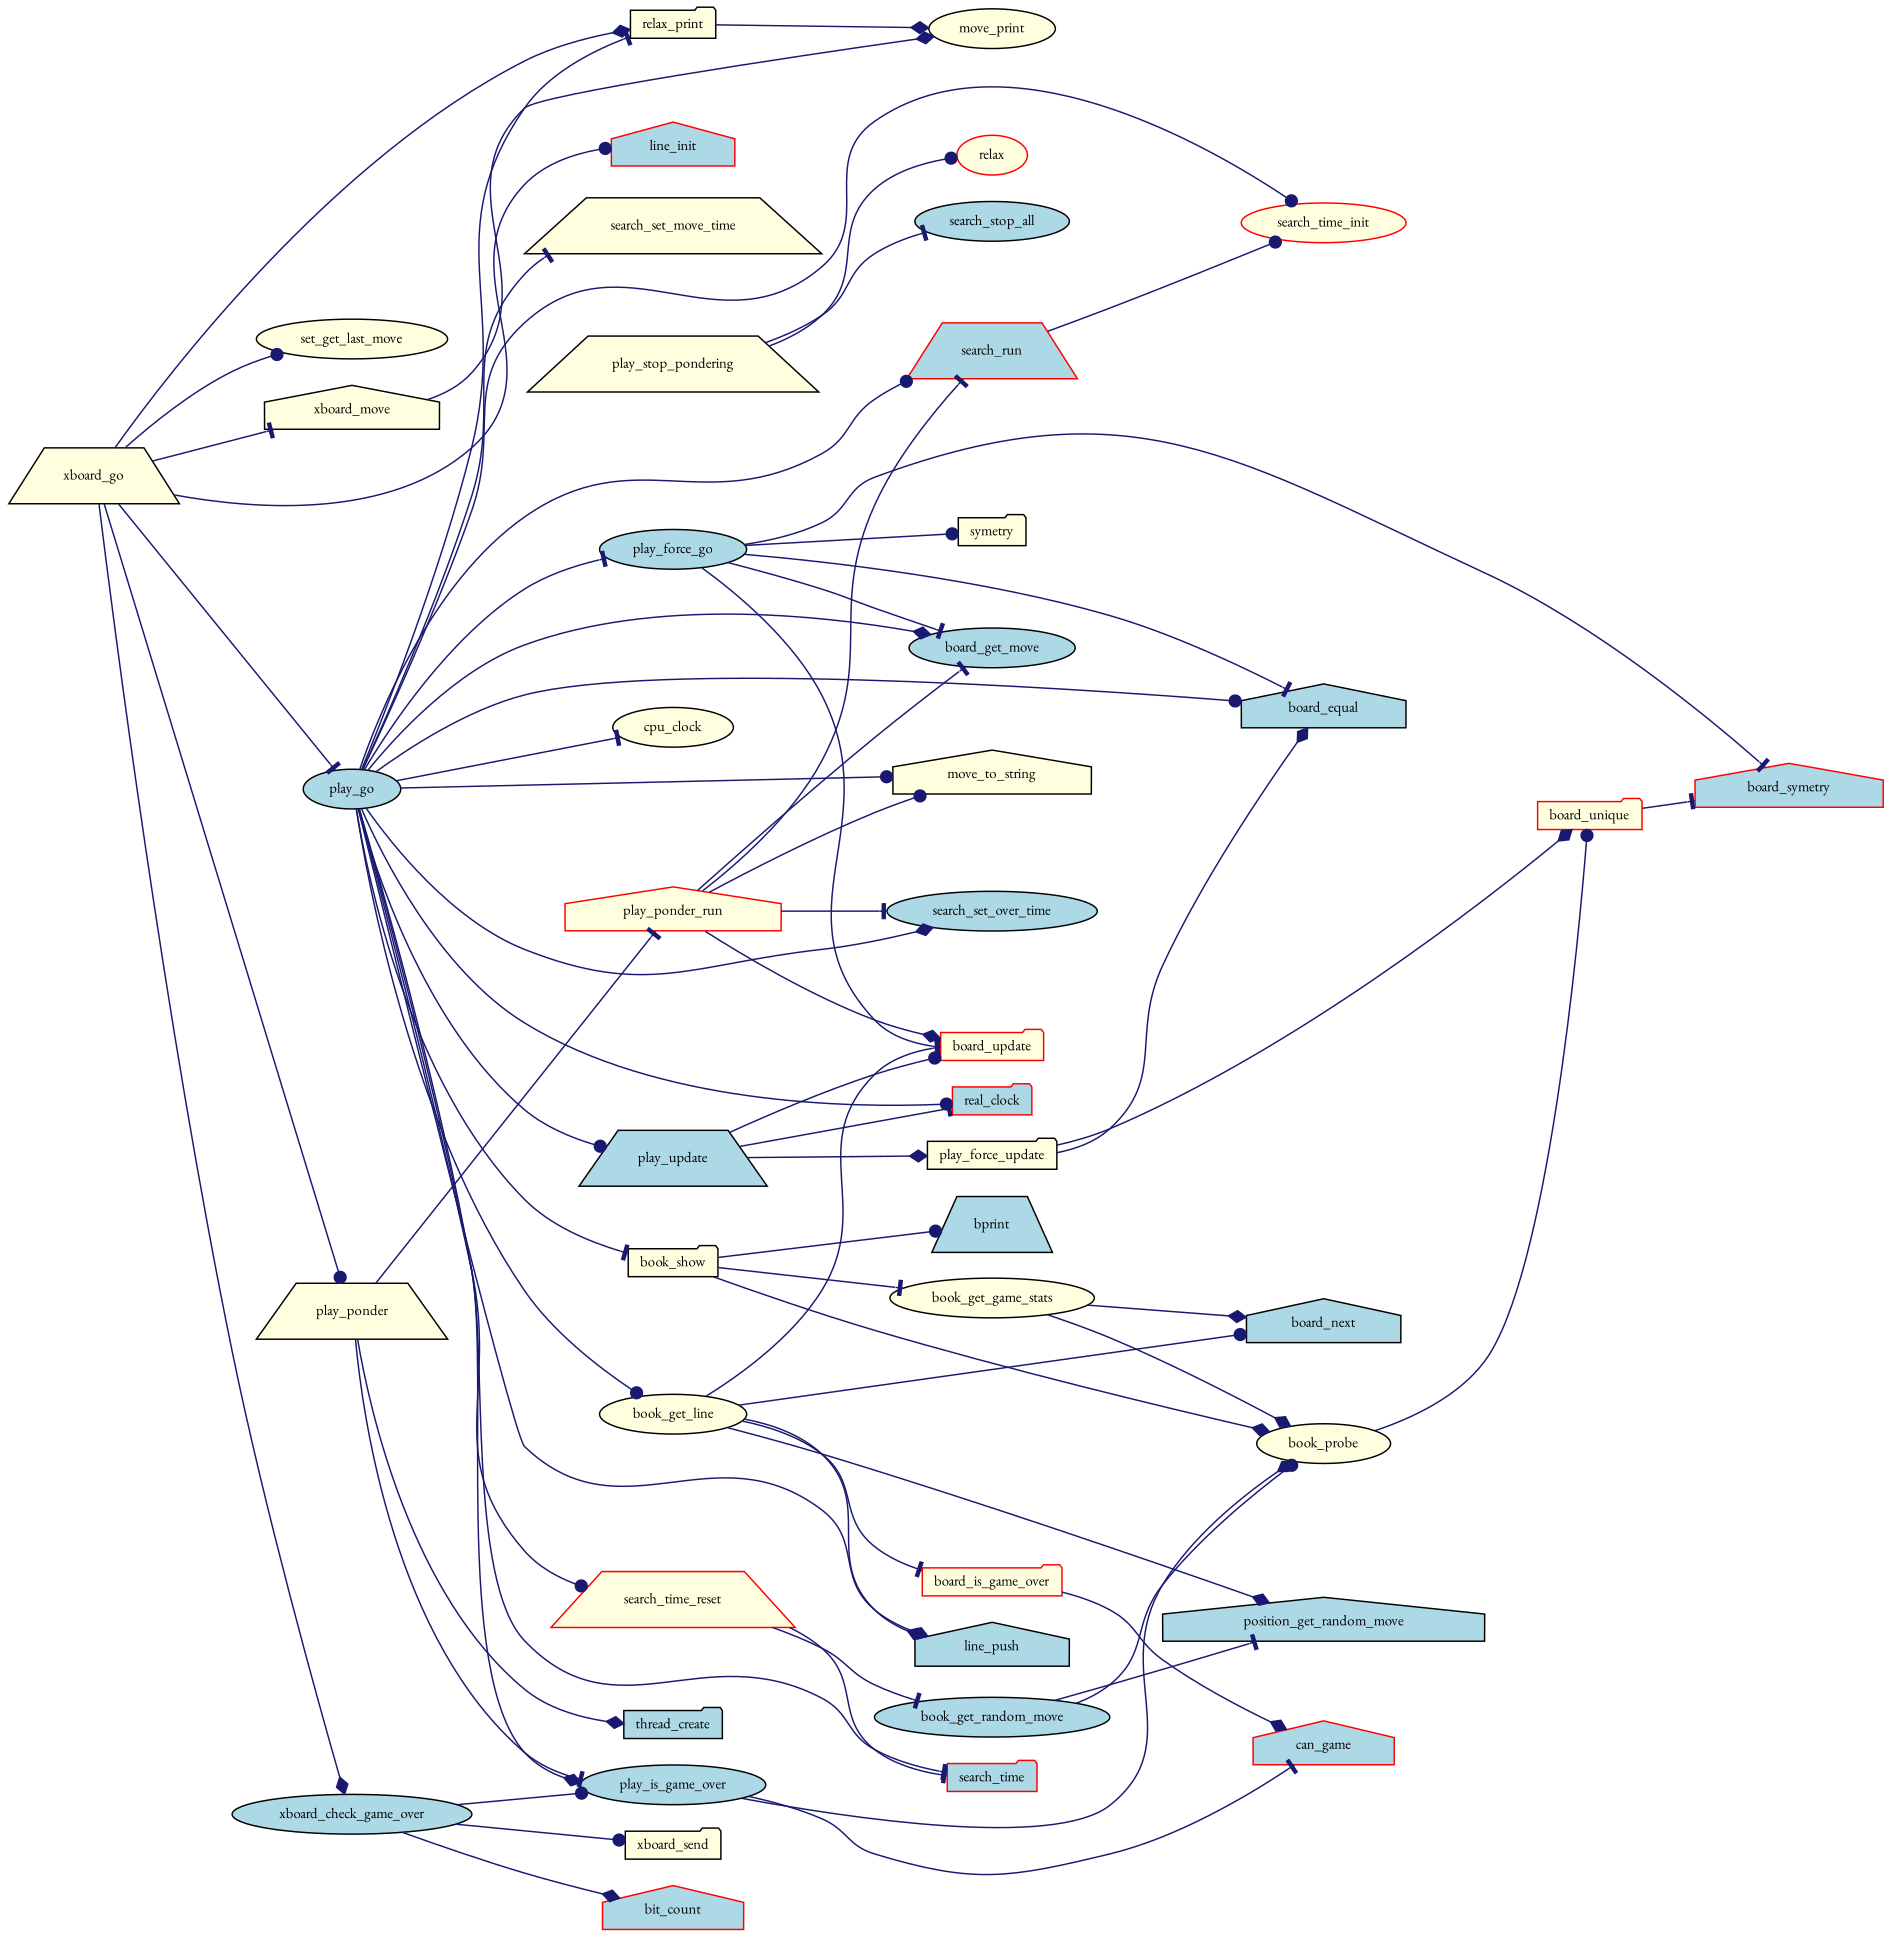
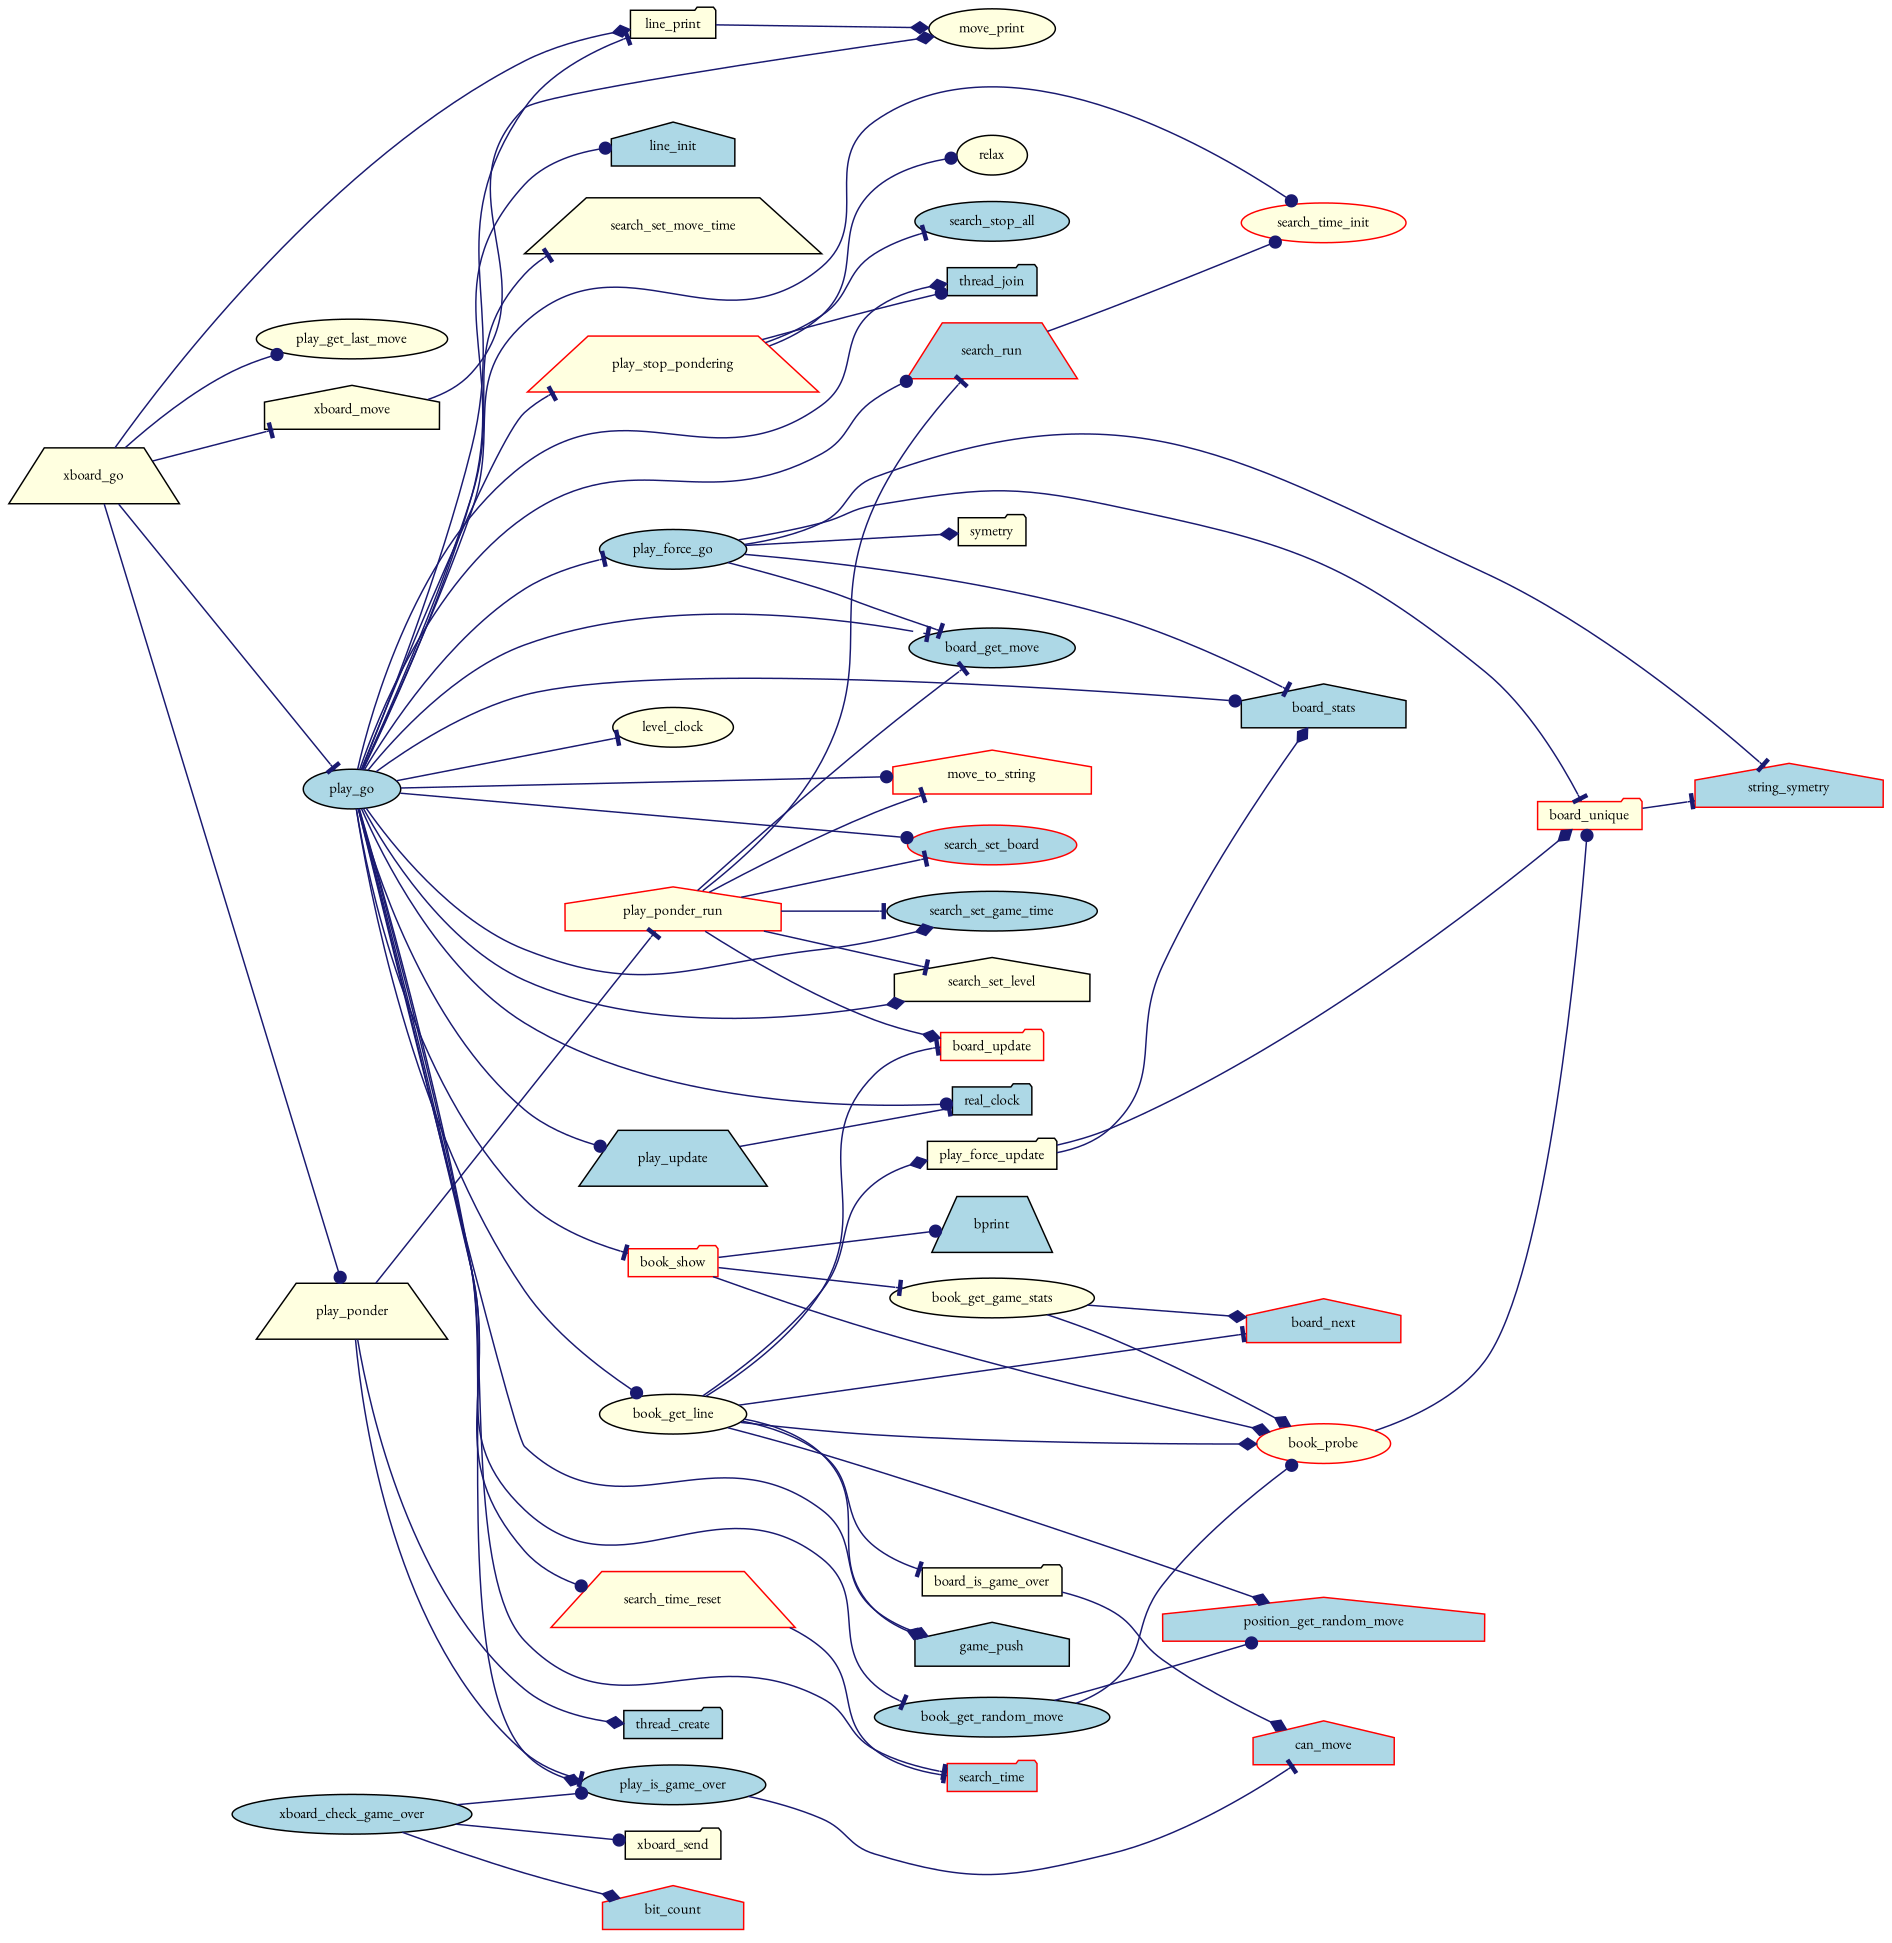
(673, 24) -> (673, 24)
(673, 146) -> (673, 146)
(992, 155) -> (992, 155)
none -> (992, 282)
(352, 339) -> (352, 339)
(673, 364) -> (673, 364)
(498, 413) -> (481, 440)
(846, 540) -> (846, 540)
none -> (442, 574)
(617, 622) -> (617, 622)
(1324, 708) -> (1324, 708)
(673, 727) -> (673, 727)
(992, 774) -> (992, 774)
(1789, 788) -> (1789, 788)
(843, 806) -> (1204, 526)
(812, 840) -> (812, 840)
none -> (992, 845)
(992, 911) -> (992, 911)
none -> (992, 982)
(827, 1091) -> none
(992, 1101) -> (992, 1101)
(194, 1146) -> none
(828, 1157) -> (822, 1290)
(673, 1263) -> (673, 1263)
(1324, 1323) -> (1324, 1323)
(976, 1372) -> (976, 1372)
(1324, 1444) -> (1324, 1444)
(992, 1582) -> (992, 1582)
(1324, 1622) -> (1324, 1622)
(992, 1647) -> (992, 1647)
(846, 1665) -> (504, 1487)
(1157, 1671) -> (1152, 1672)
(1324, 1745) -> (1324, 1745)
(1118, 1796) -> (989, 1440)
